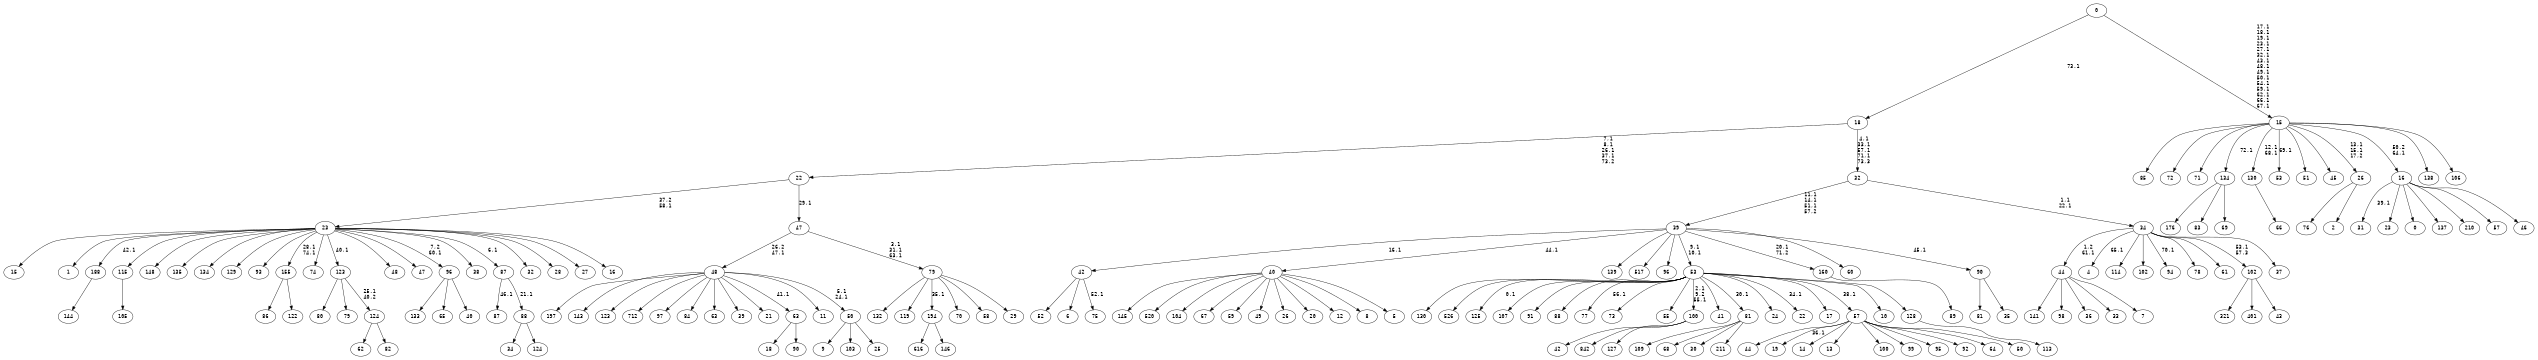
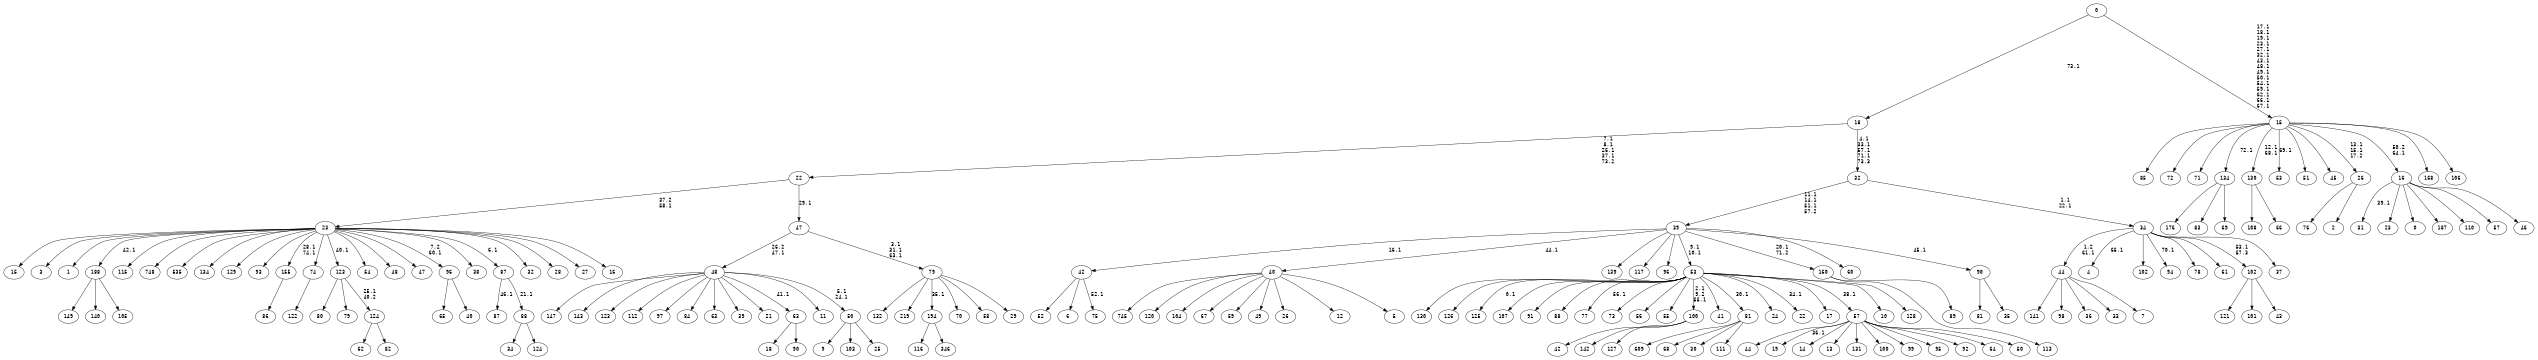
(2429, 178) -> (2429, 178)
none -> (2252, 228)
(2442, 228) -> (2442, 228)
(2470, 228) -> (2470, 228)
none -> (41, 272)
(150, 272) -> (150, 272)
(177, 272) -> (177, 272)
none -> (368, 272)
(1639, 272) -> (1639, 272)
(2116, 272) -> none
(123, 293) -> (108, 293)
(289, 293) -> (304, 293)
(68, 317) -> (68, 317)
none -> (96, 317)
(415, 317) -> none
(551, 317) -> (551, 317)
(633, 317) -> (633, 317)
(905, 317) -> (905, 317)
(1122, 317) -> (1122, 317)
(1150, 317) -> (1150, 317)
(1313, 317) -> none
(1367, 317) -> none
(1449, 317) -> (1449, 317)
none -> (1639, 317)
(2225, 317) -> (2225, 317)
(2252, 317) -> (2252, 317)
(1978, 330) -> (1930, 316)
(918, 349) -> (918, 349)
(946, 349) -> (946, 349)
(1585, 349) -> (1585, 349)
(1639, 349) -> (1639, 349)
(1721, 349) -> (1721, 349)
none -> (1857, 349)
